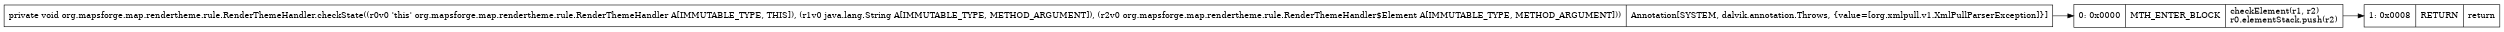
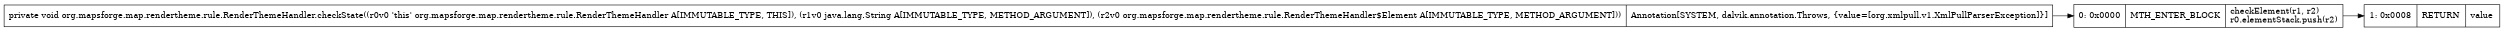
(2482, 16) -> (2482, 16)
